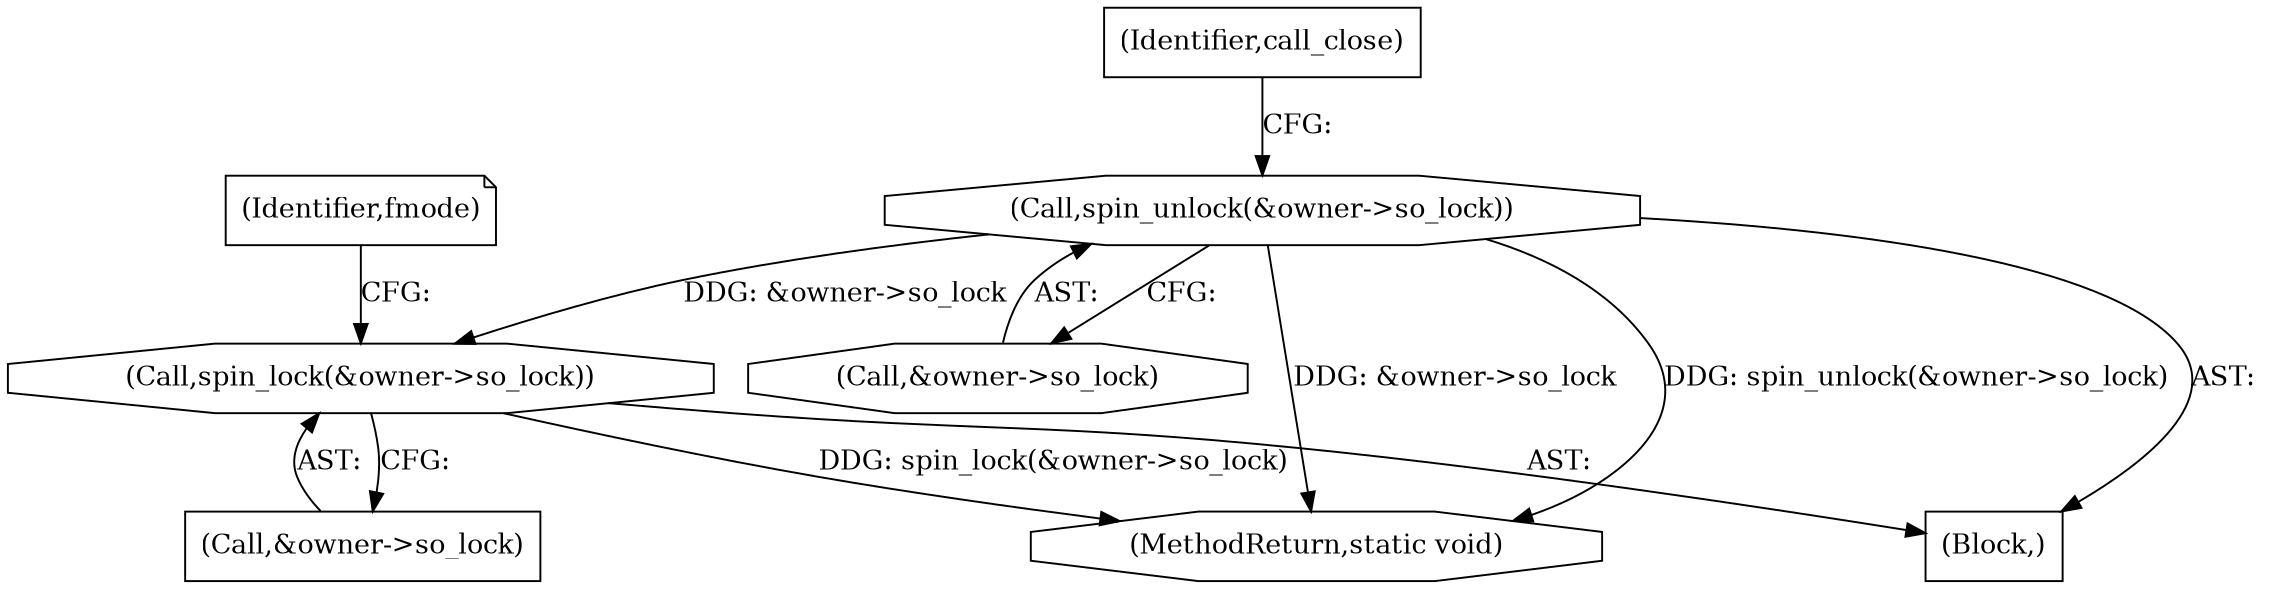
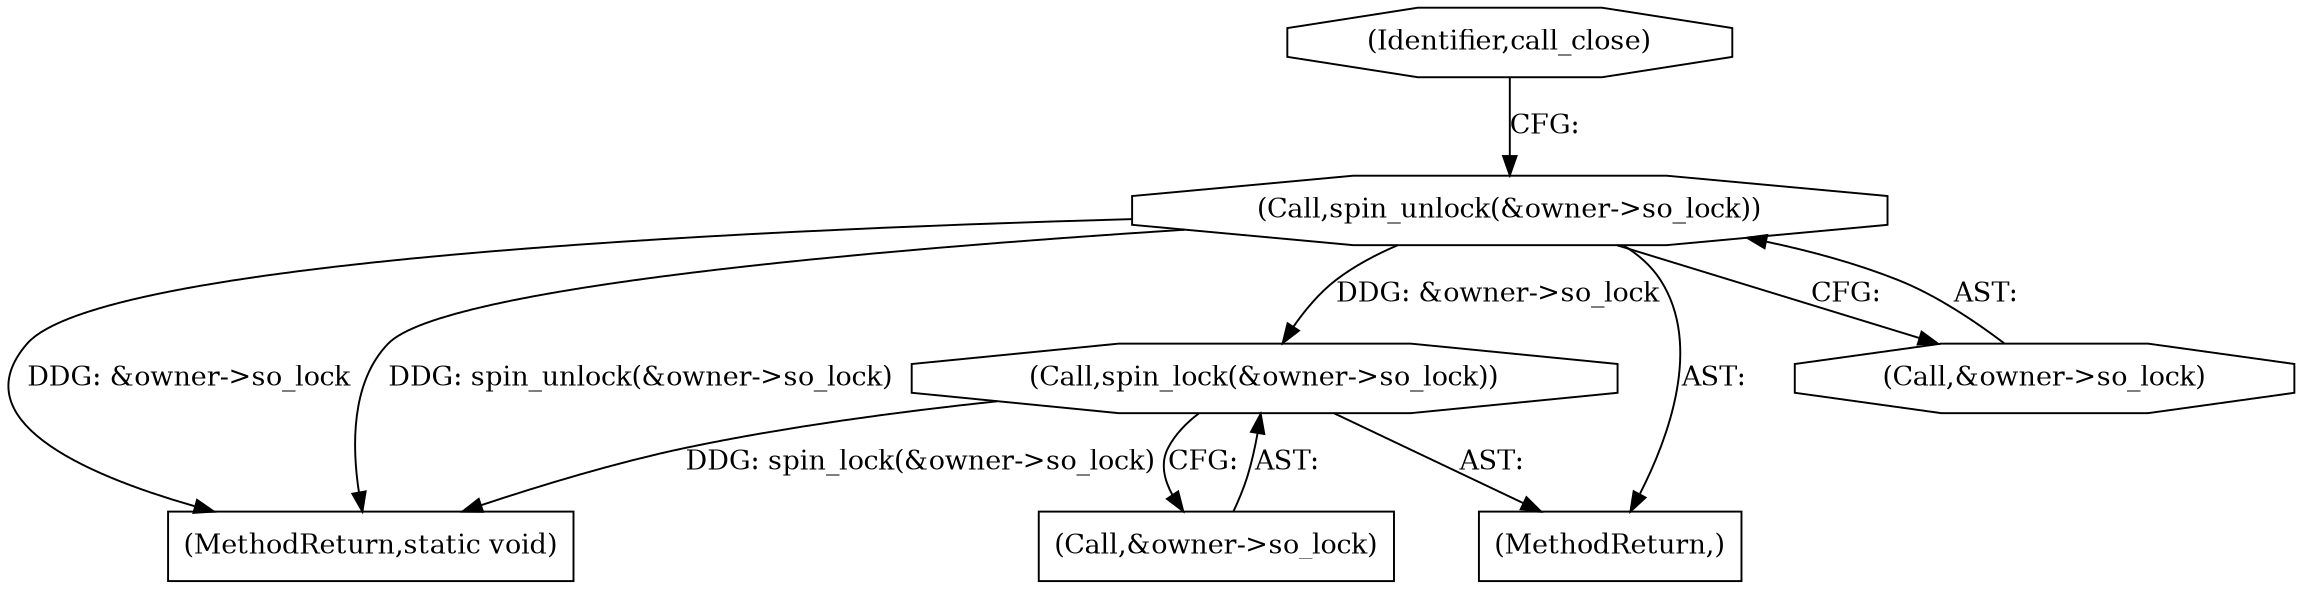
(1262, 42) -> (1510, 42)
(361, 210) -> none
(1316, 546) -> (371, 546)
(1994, 546) -> (1610, 546)
